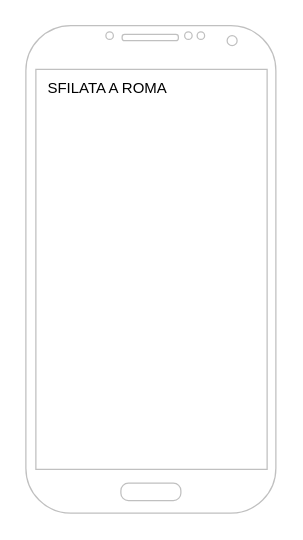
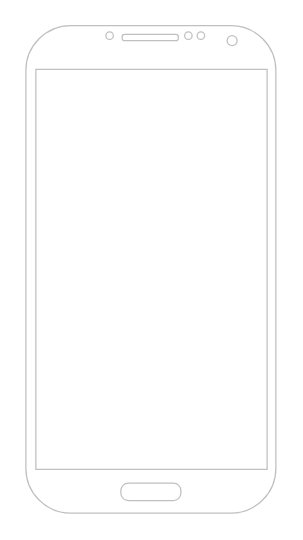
(107, 88) -> none
